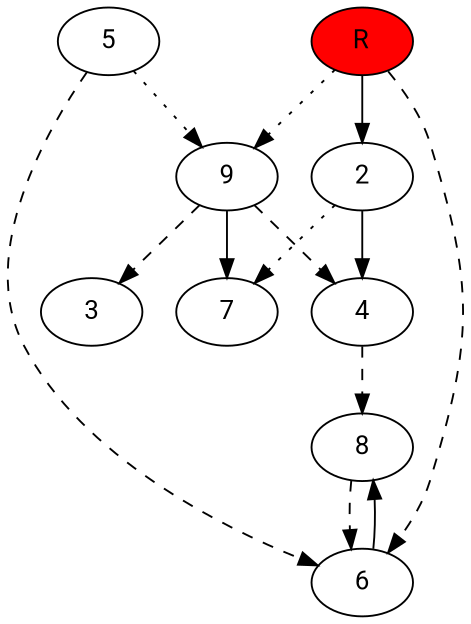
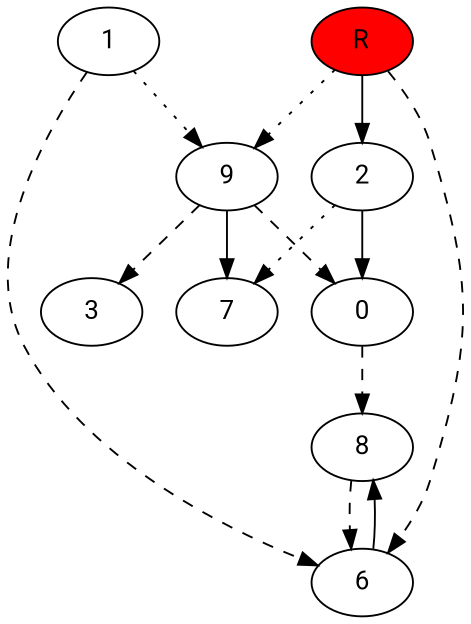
(109, 41) -> (109, 41)
(362, 312) -> (362, 312)
